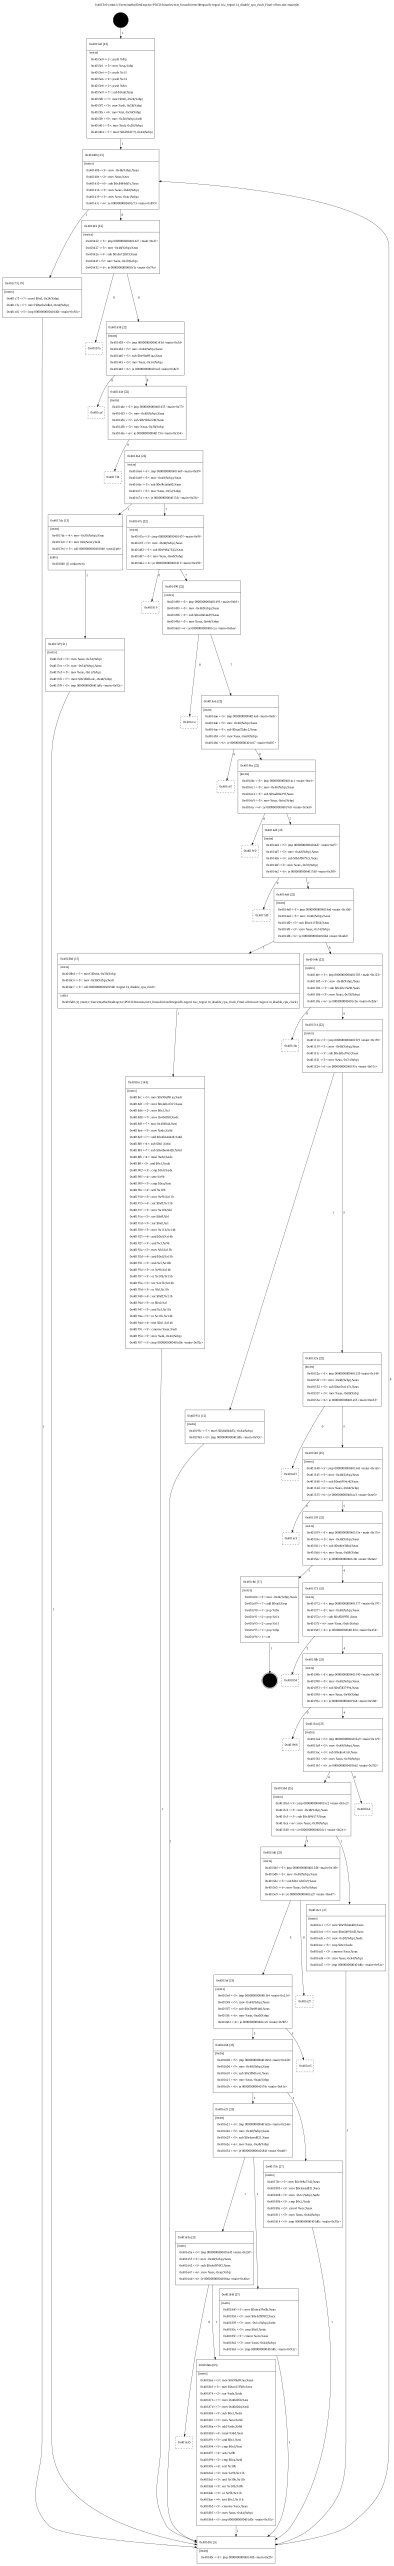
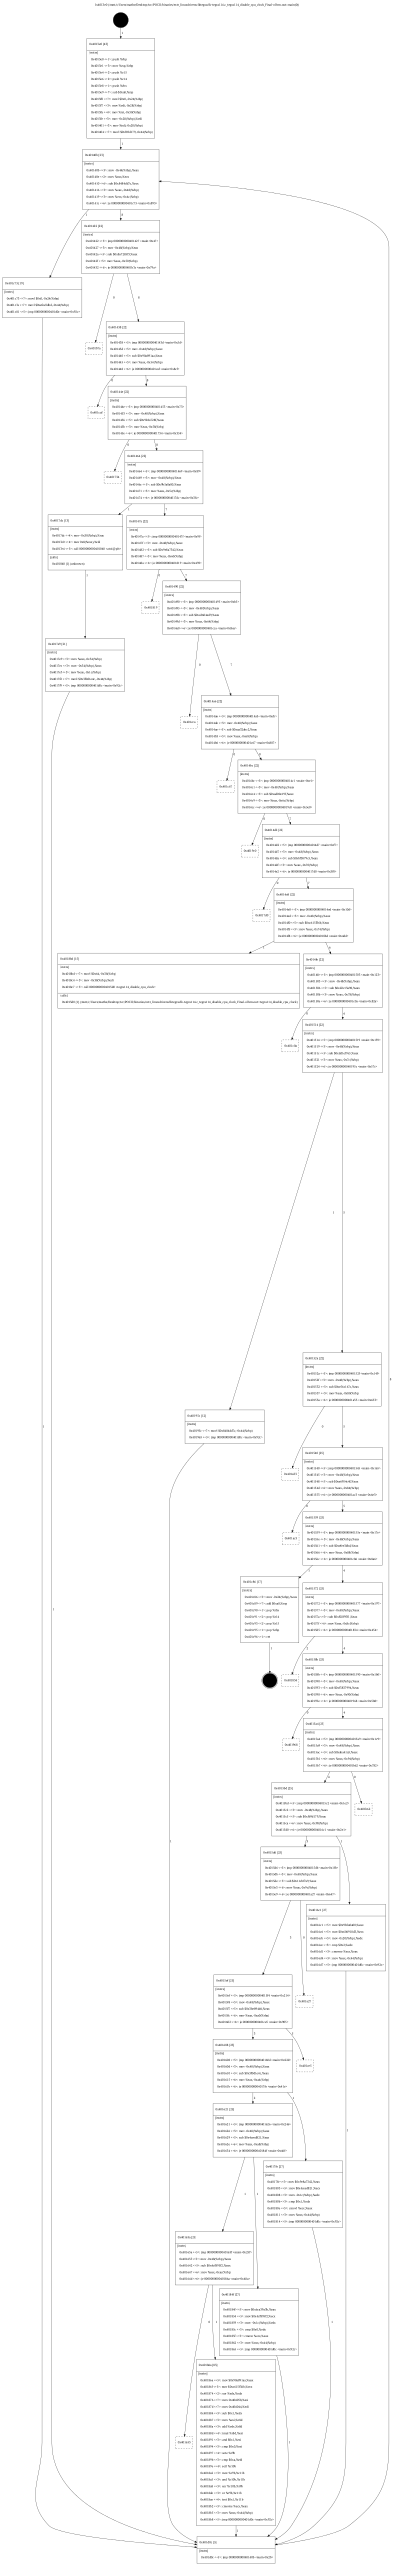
none -> (155, 444)
(165, 1213) -> none
